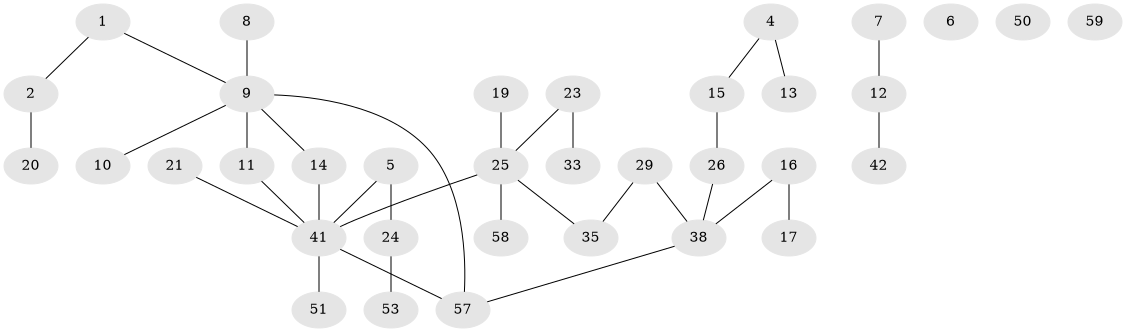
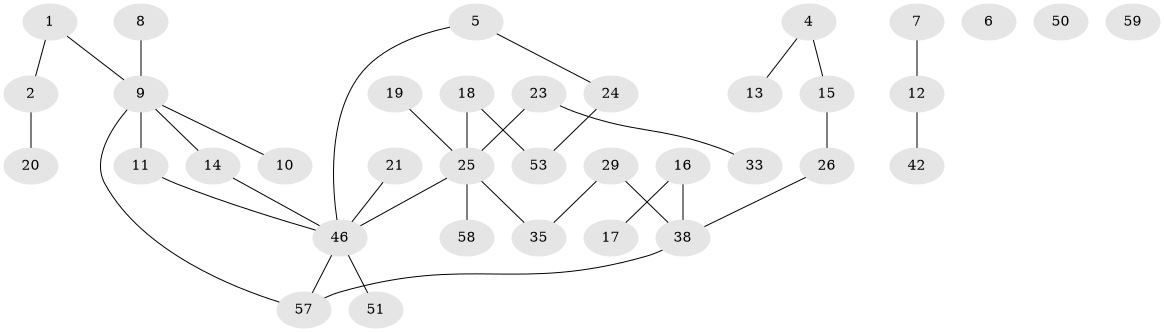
none -> (467, 94)
(319, 238) -> (340, 238)
